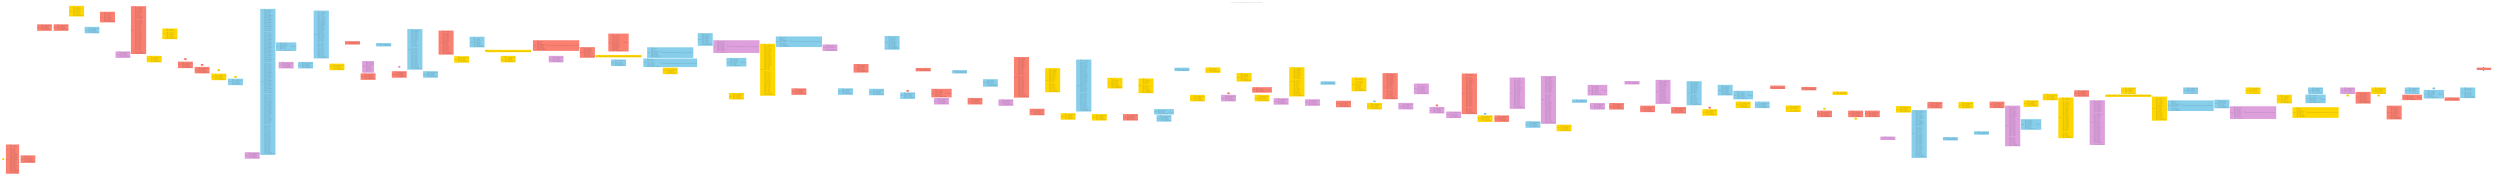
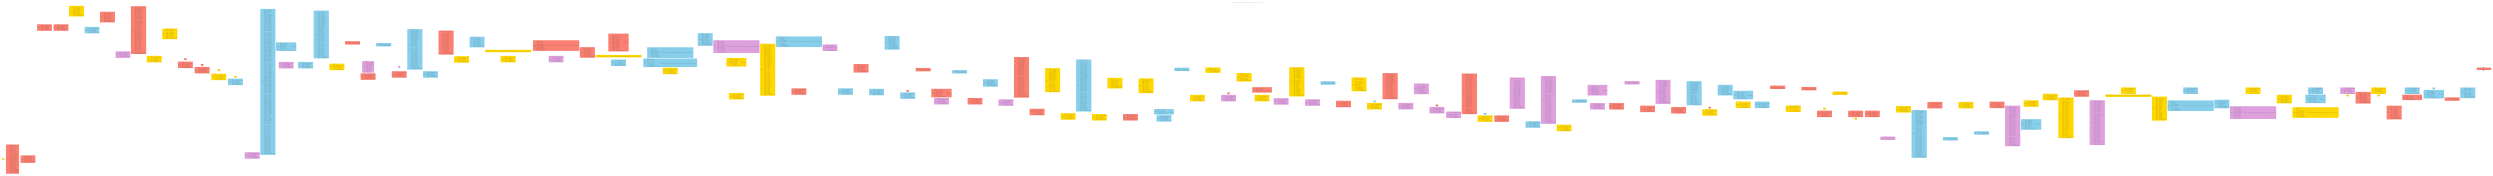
(736, 62) -> (736, 62)
